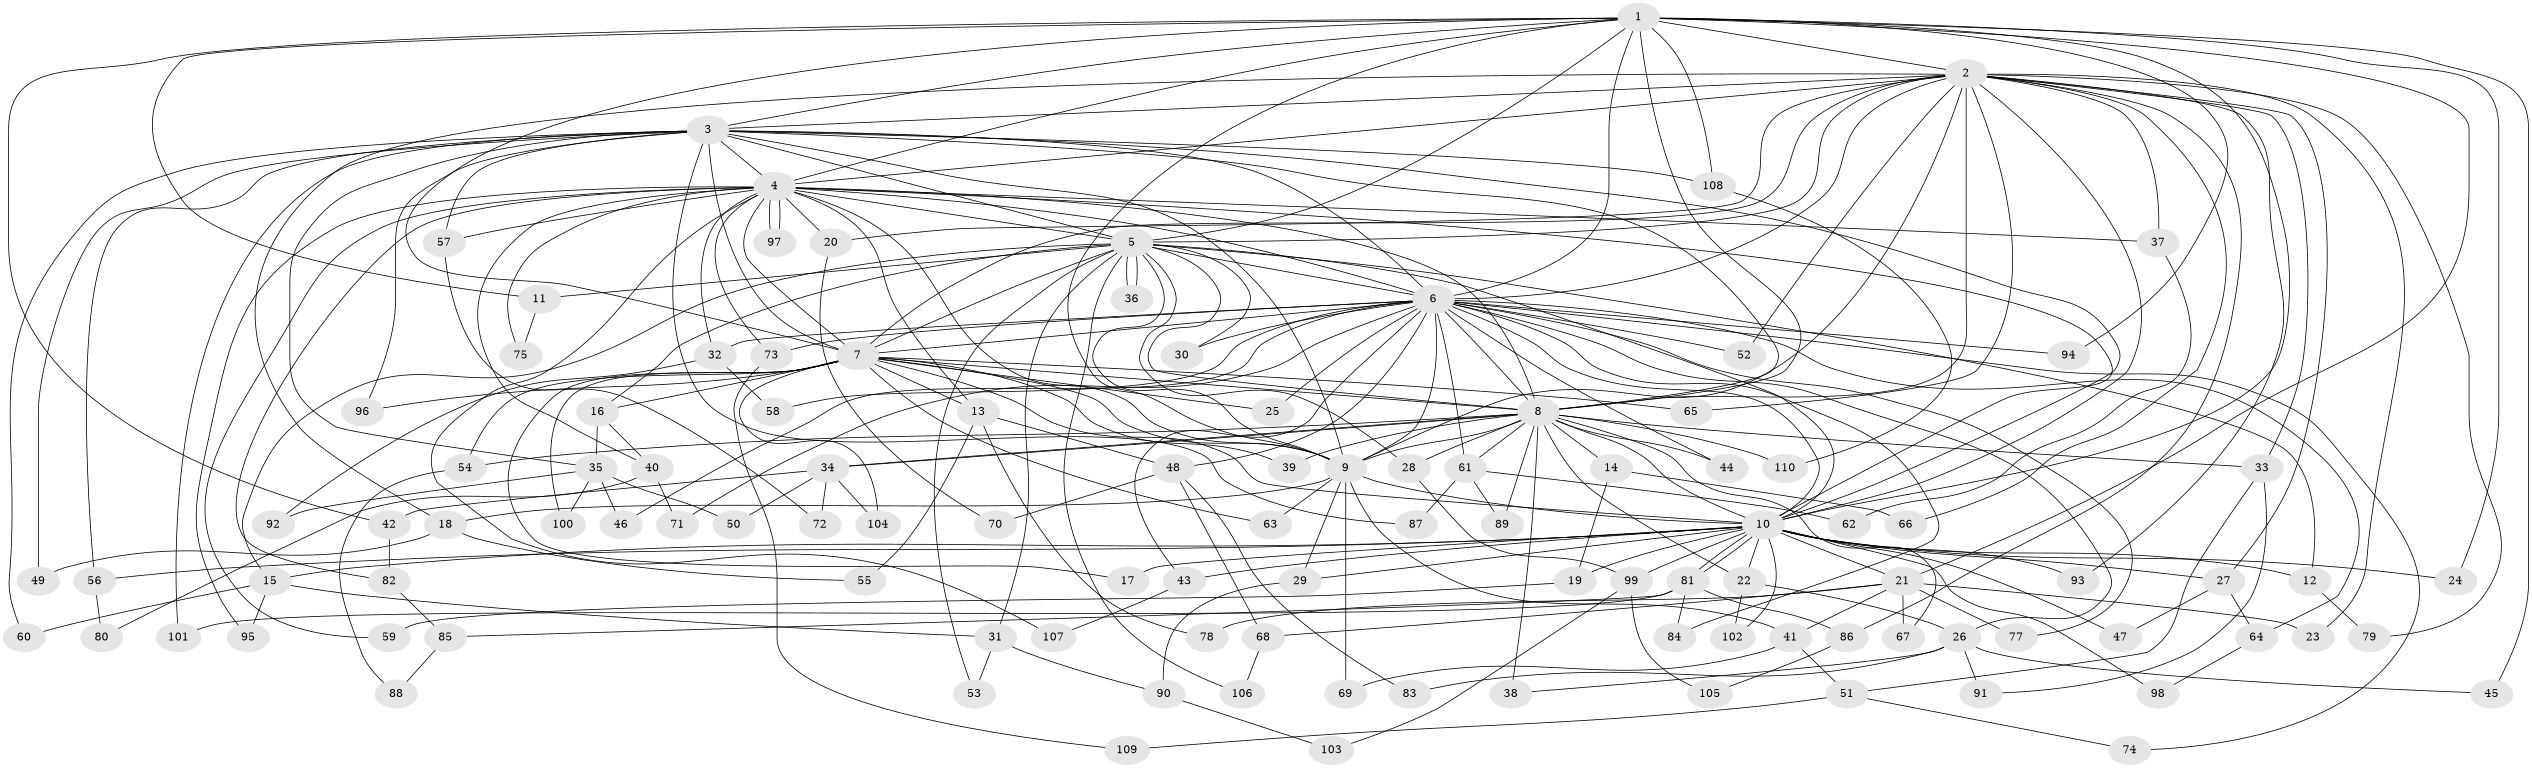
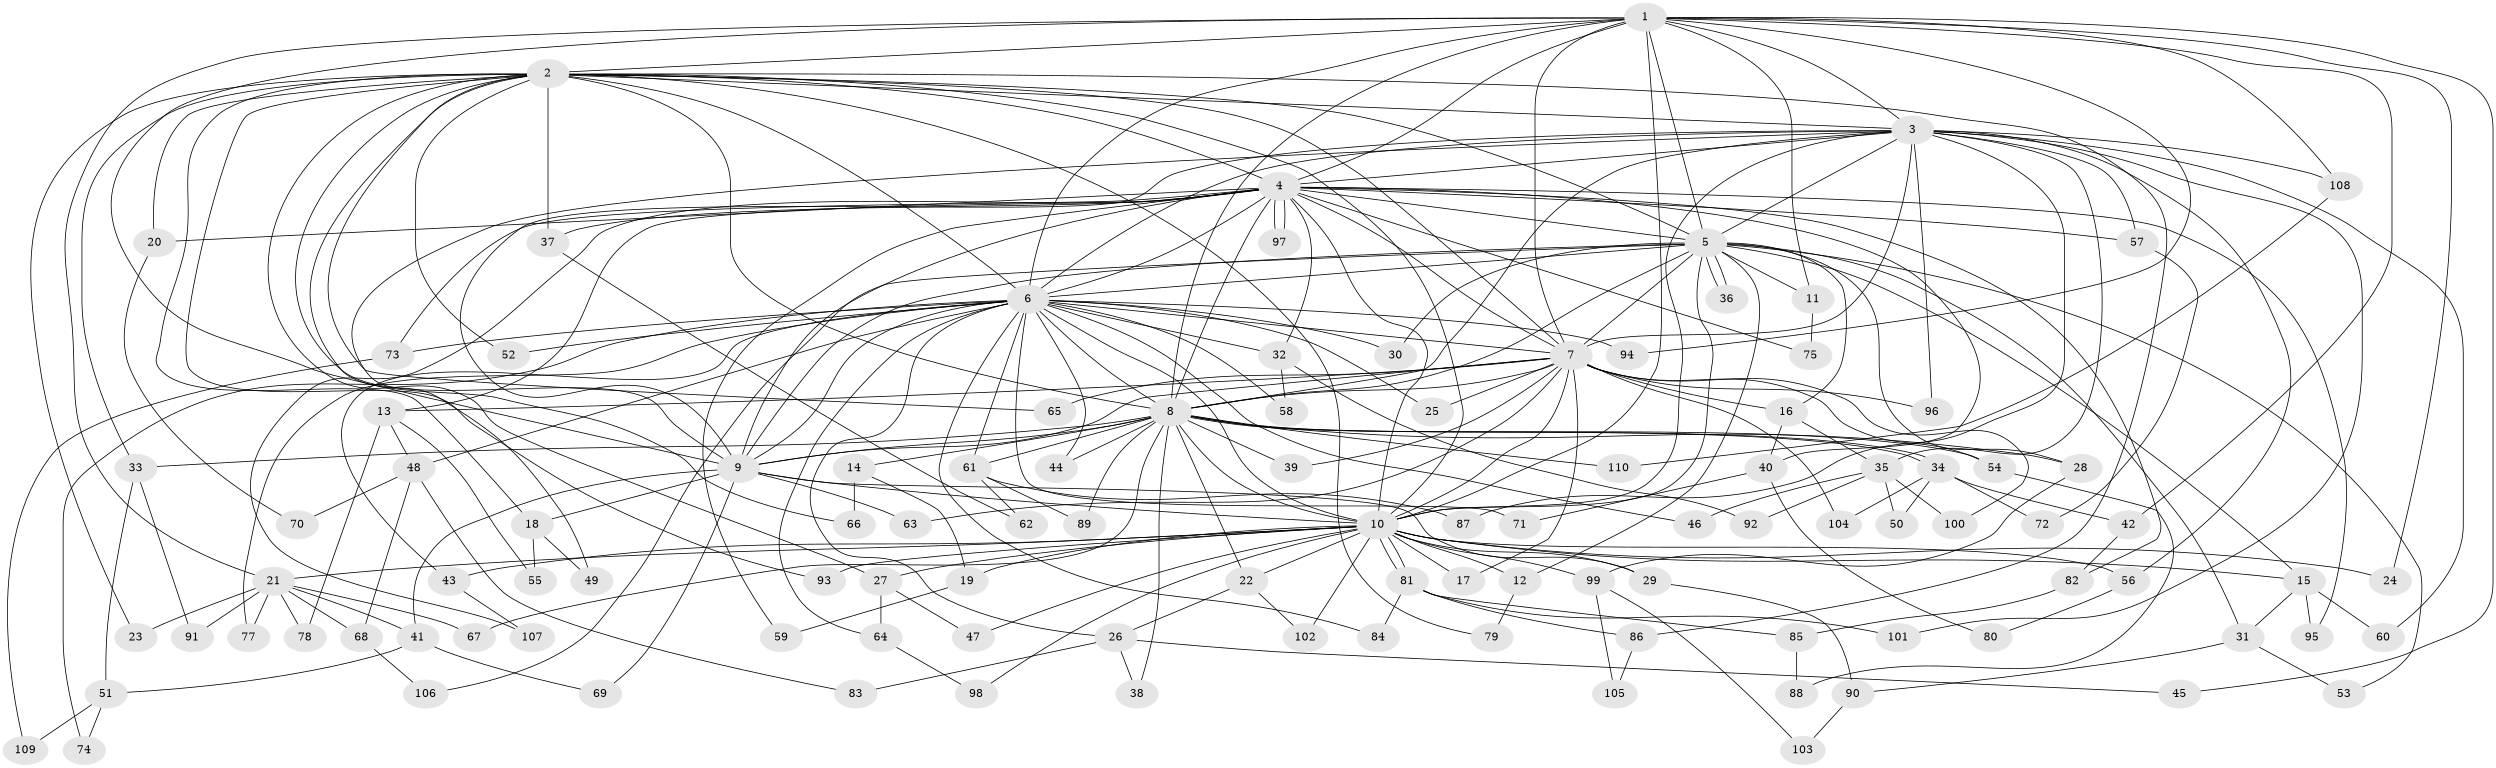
(1970, 666) -> (233, 609)
